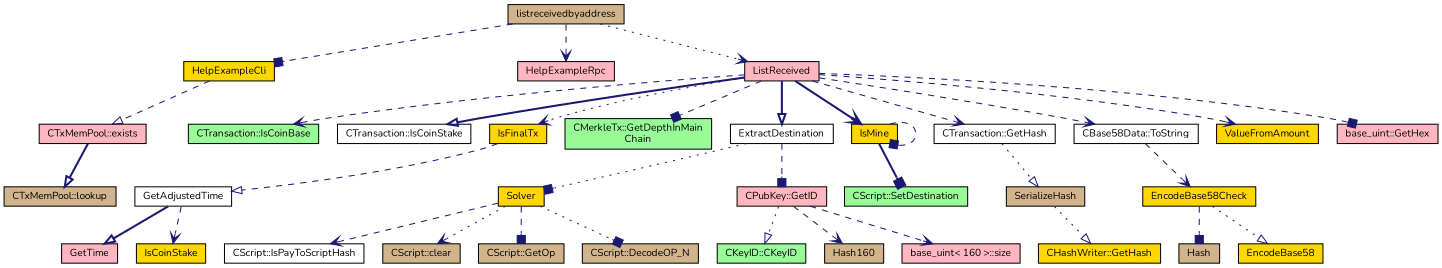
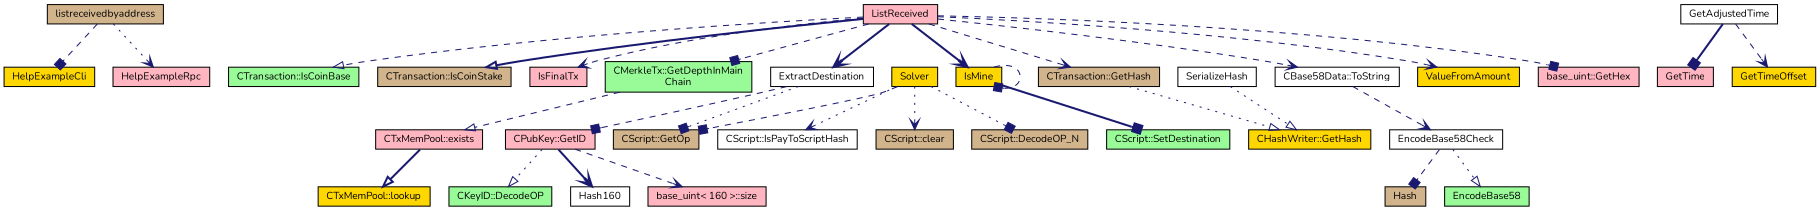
(566, 38) -> (130, 42)
(669, 42) -> none
(524, 94) -> (603, 35)
(782, 97) -> (865, 42)
(166, 100) -> (547, 110)
(616, 102) -> (724, 35)
(404, 134) -> (444, 77)
(518, 134) -> (558, 77)
(995, 134) -> (1099, 77)
(1017, 161) -> (1199, 107)
(651, 166) -> (744, 106)
(371, 173) -> none
(60, 196) -> (374, 196)
(1046, 196) -> (1217, 77)
(1199, 196) -> (1446, 139)
(141, 222) -> (1710, 41)
(419, 222) -> (856, 106)
(814, 222) -> (572, 164)
(171, 253) -> (1774, 77)
(762, 253) -> (500, 196)
(854, 253) -> (600, 196)
(1281, 253) -> (1487, 196)
